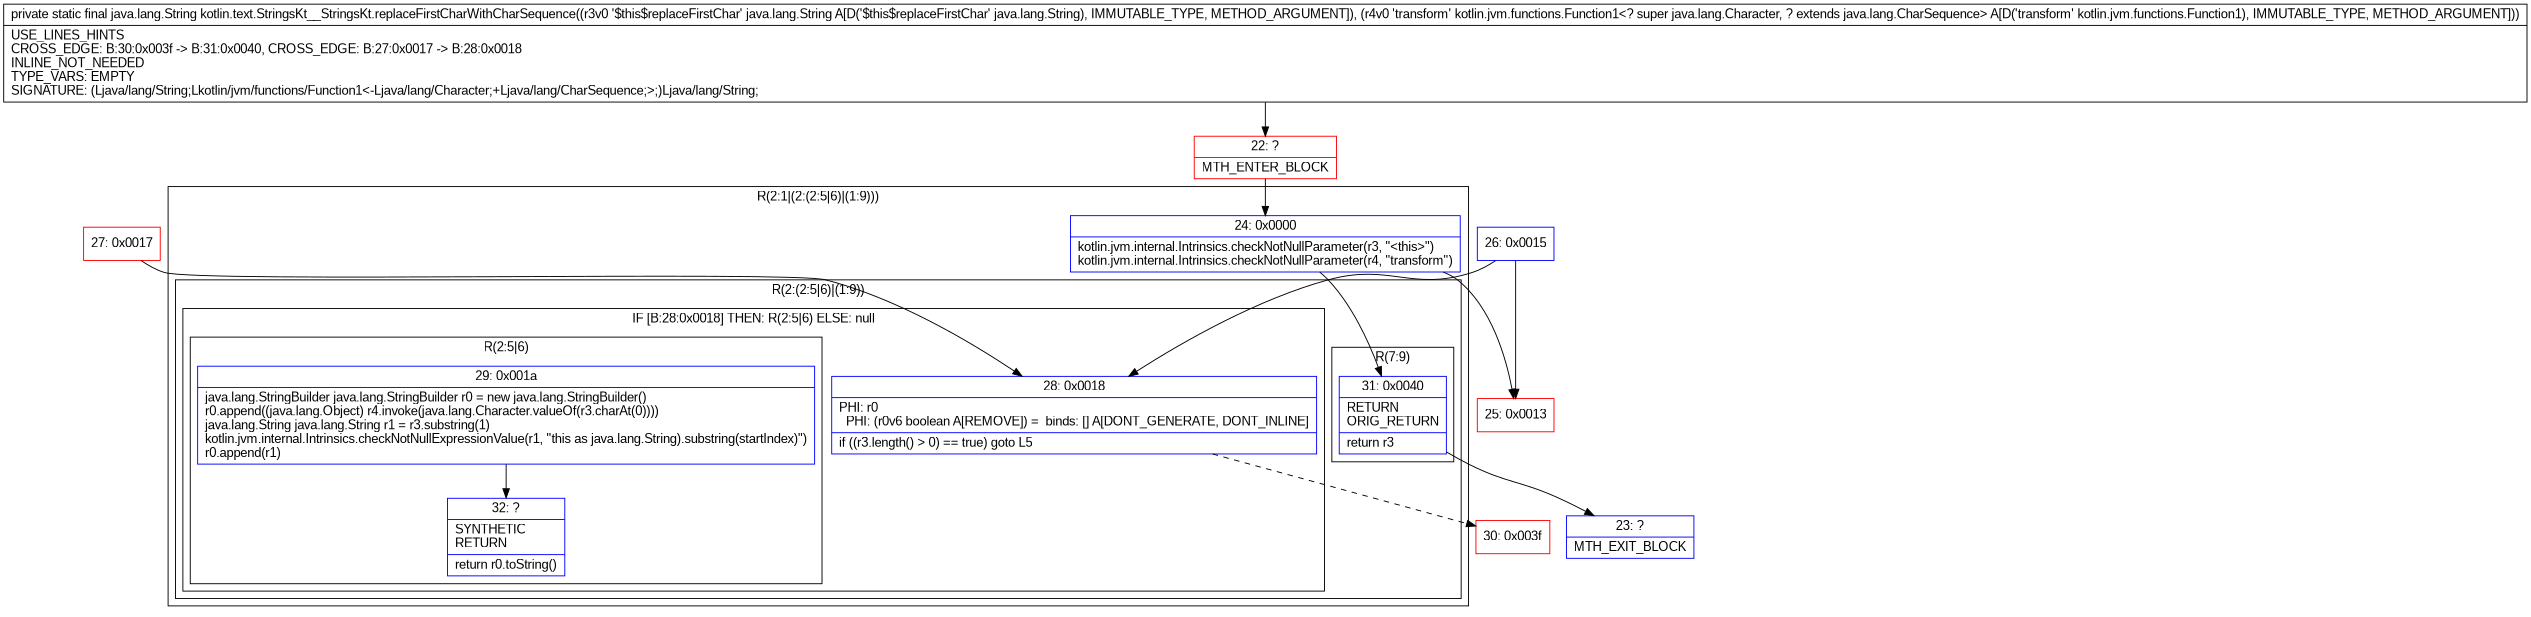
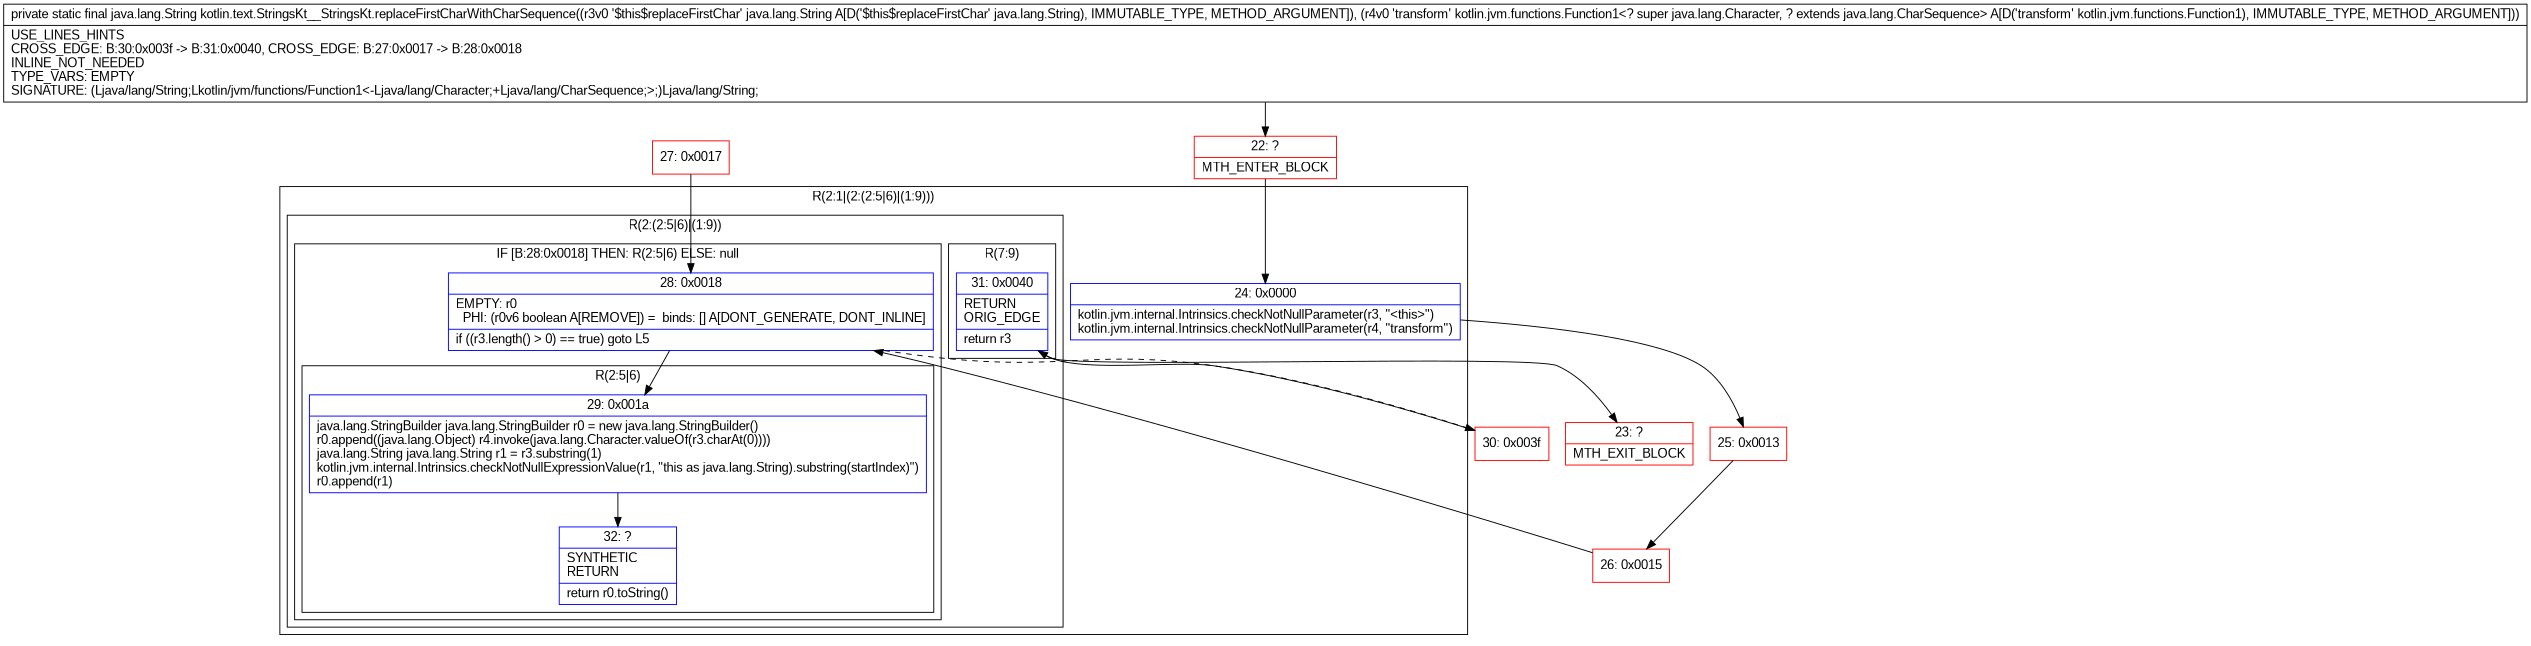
(1516, 244) -> (1631, 566)
(1354, 316) -> (1263, 375)
(1516, 325) -> (1693, 501)
none -> (658, 372)
(860, 408) -> (488, 304)
(1393, 422) -> (1002, 318)
(1630, 537) -> (1629, 444)
